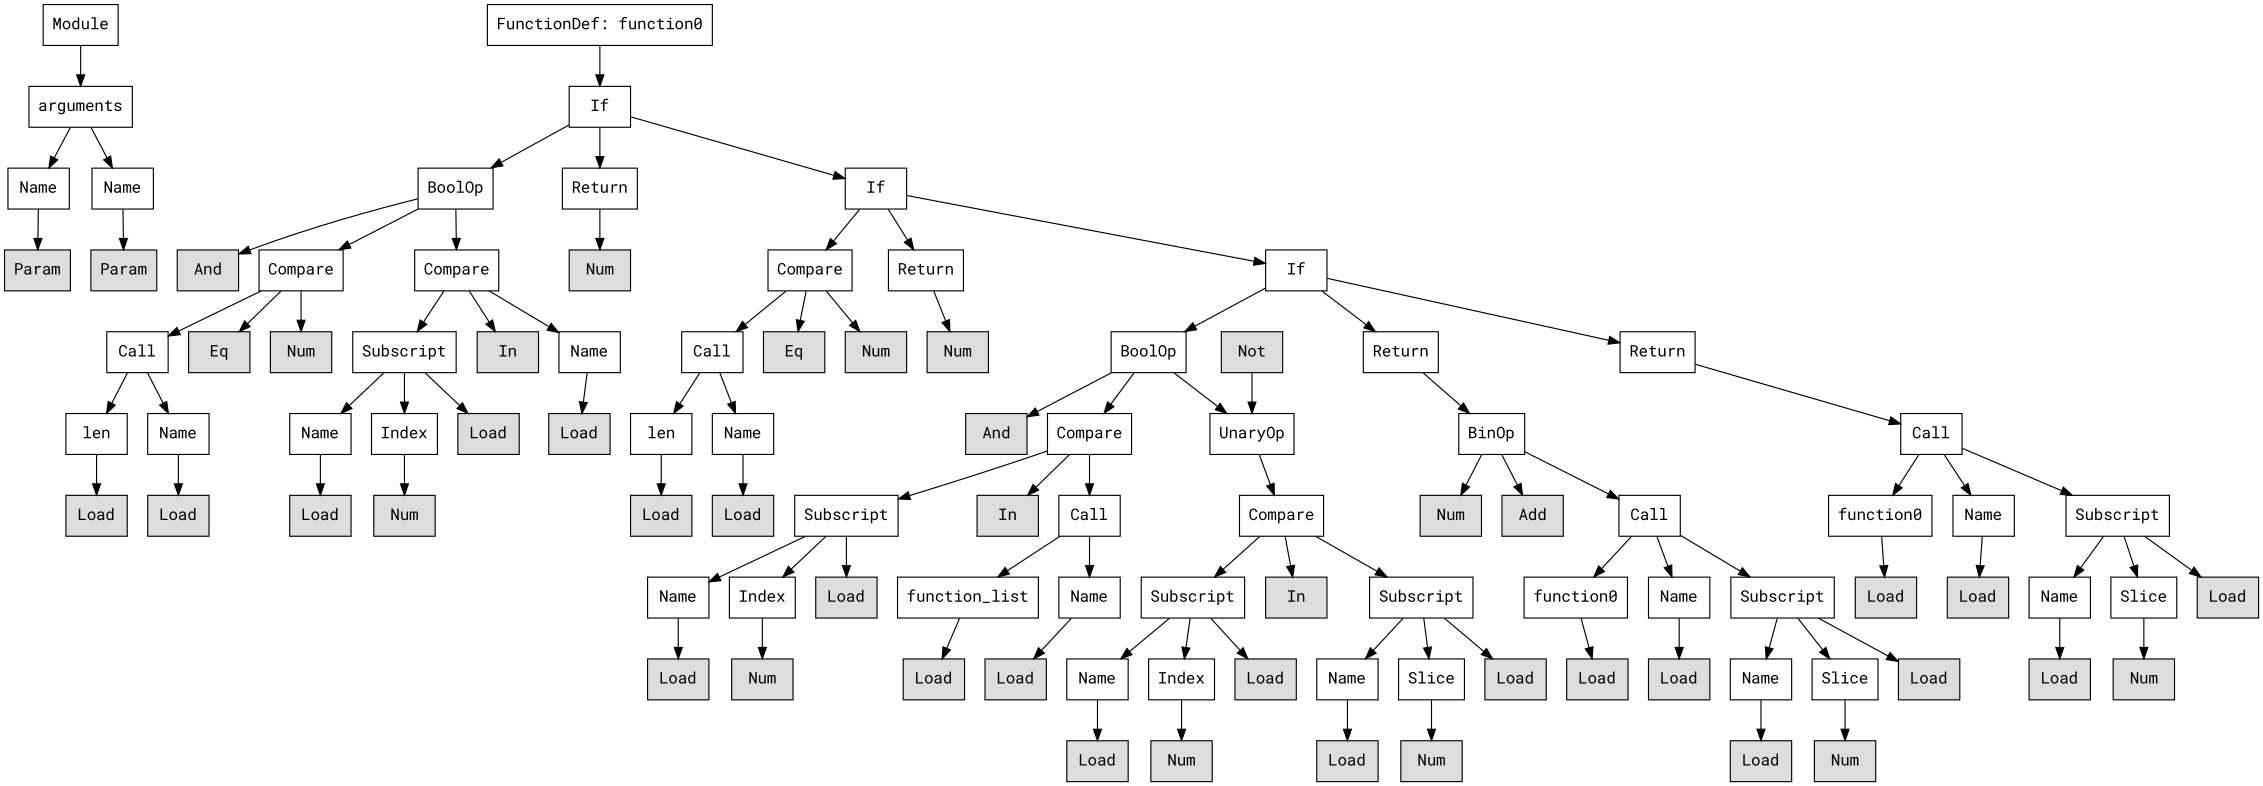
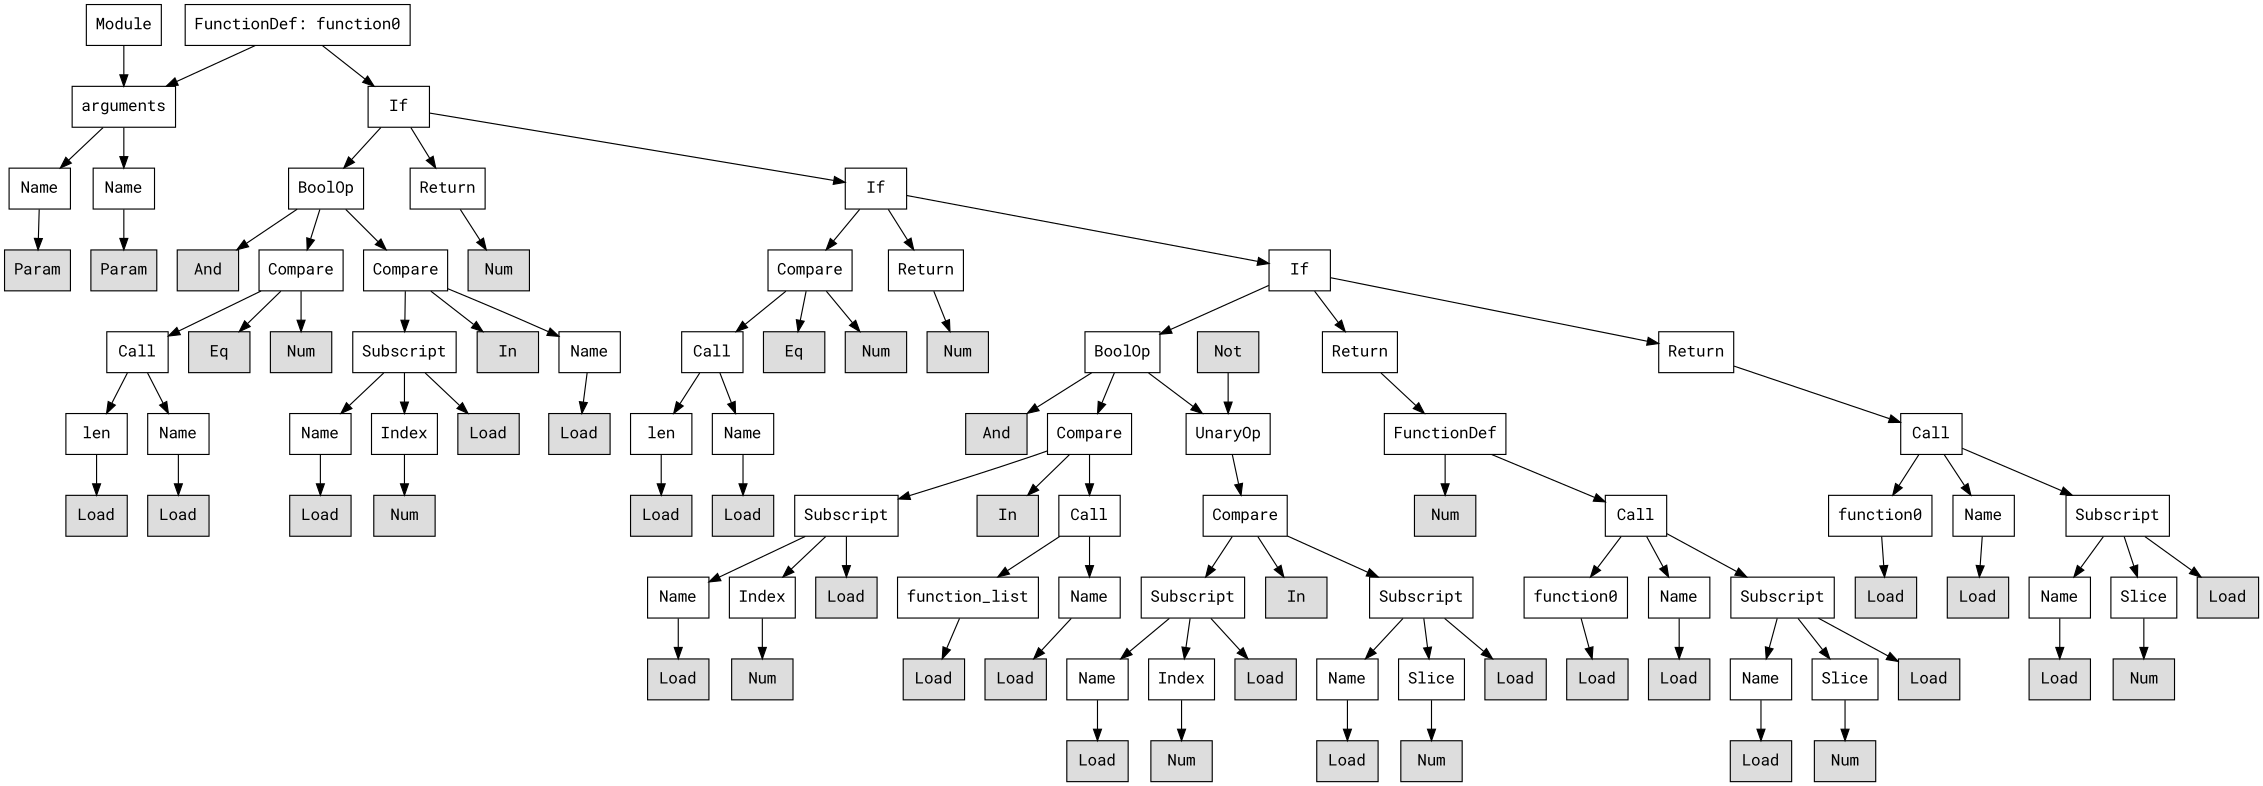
none -> (216, 64)
(1492, 434) -> (1445, 434)
(1533, 516) -> none
